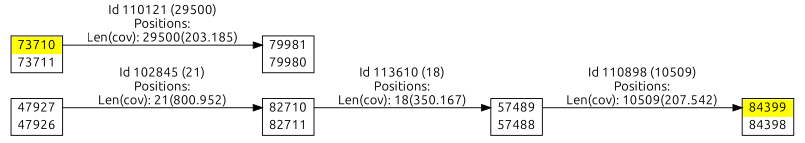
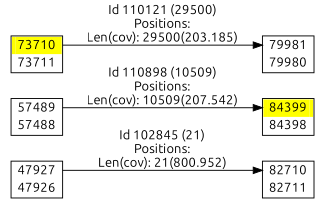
(398, 108) -> none
